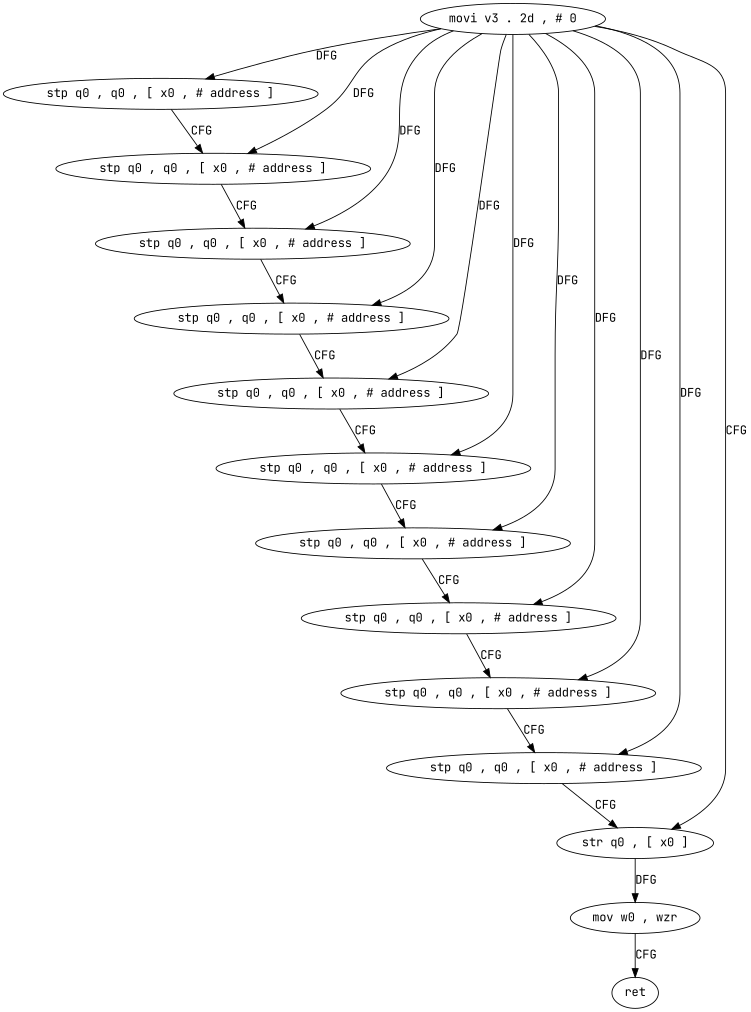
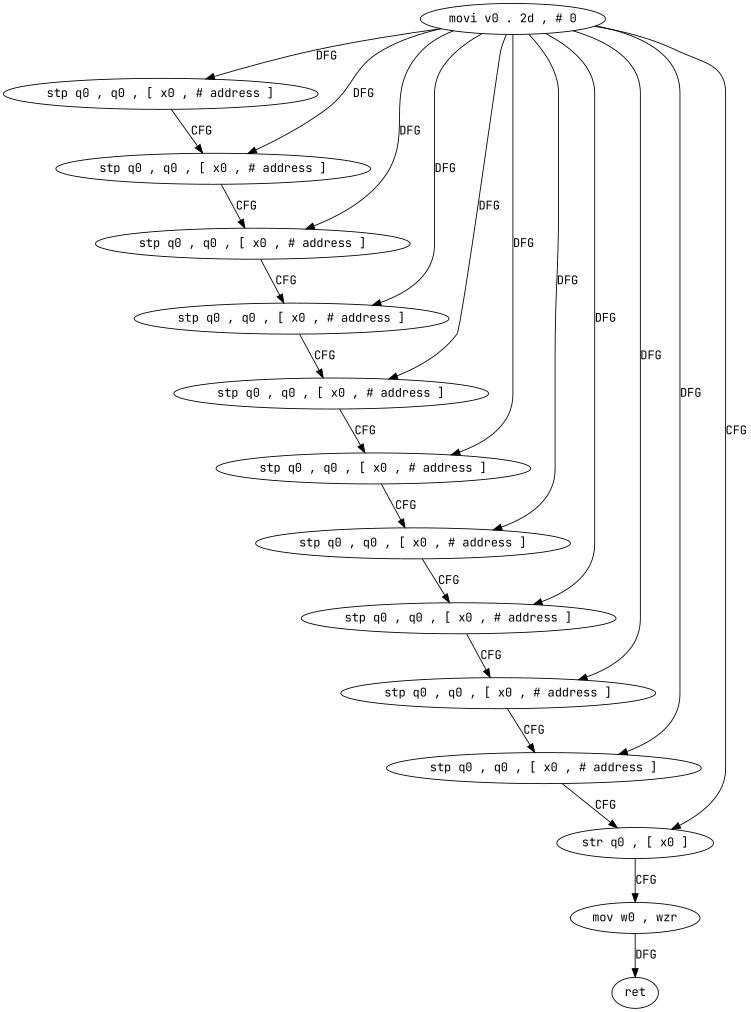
(513, 19) -> (513, 19)
(646, 880) -> (646, 880)
(646, 955) -> (646, 955)
